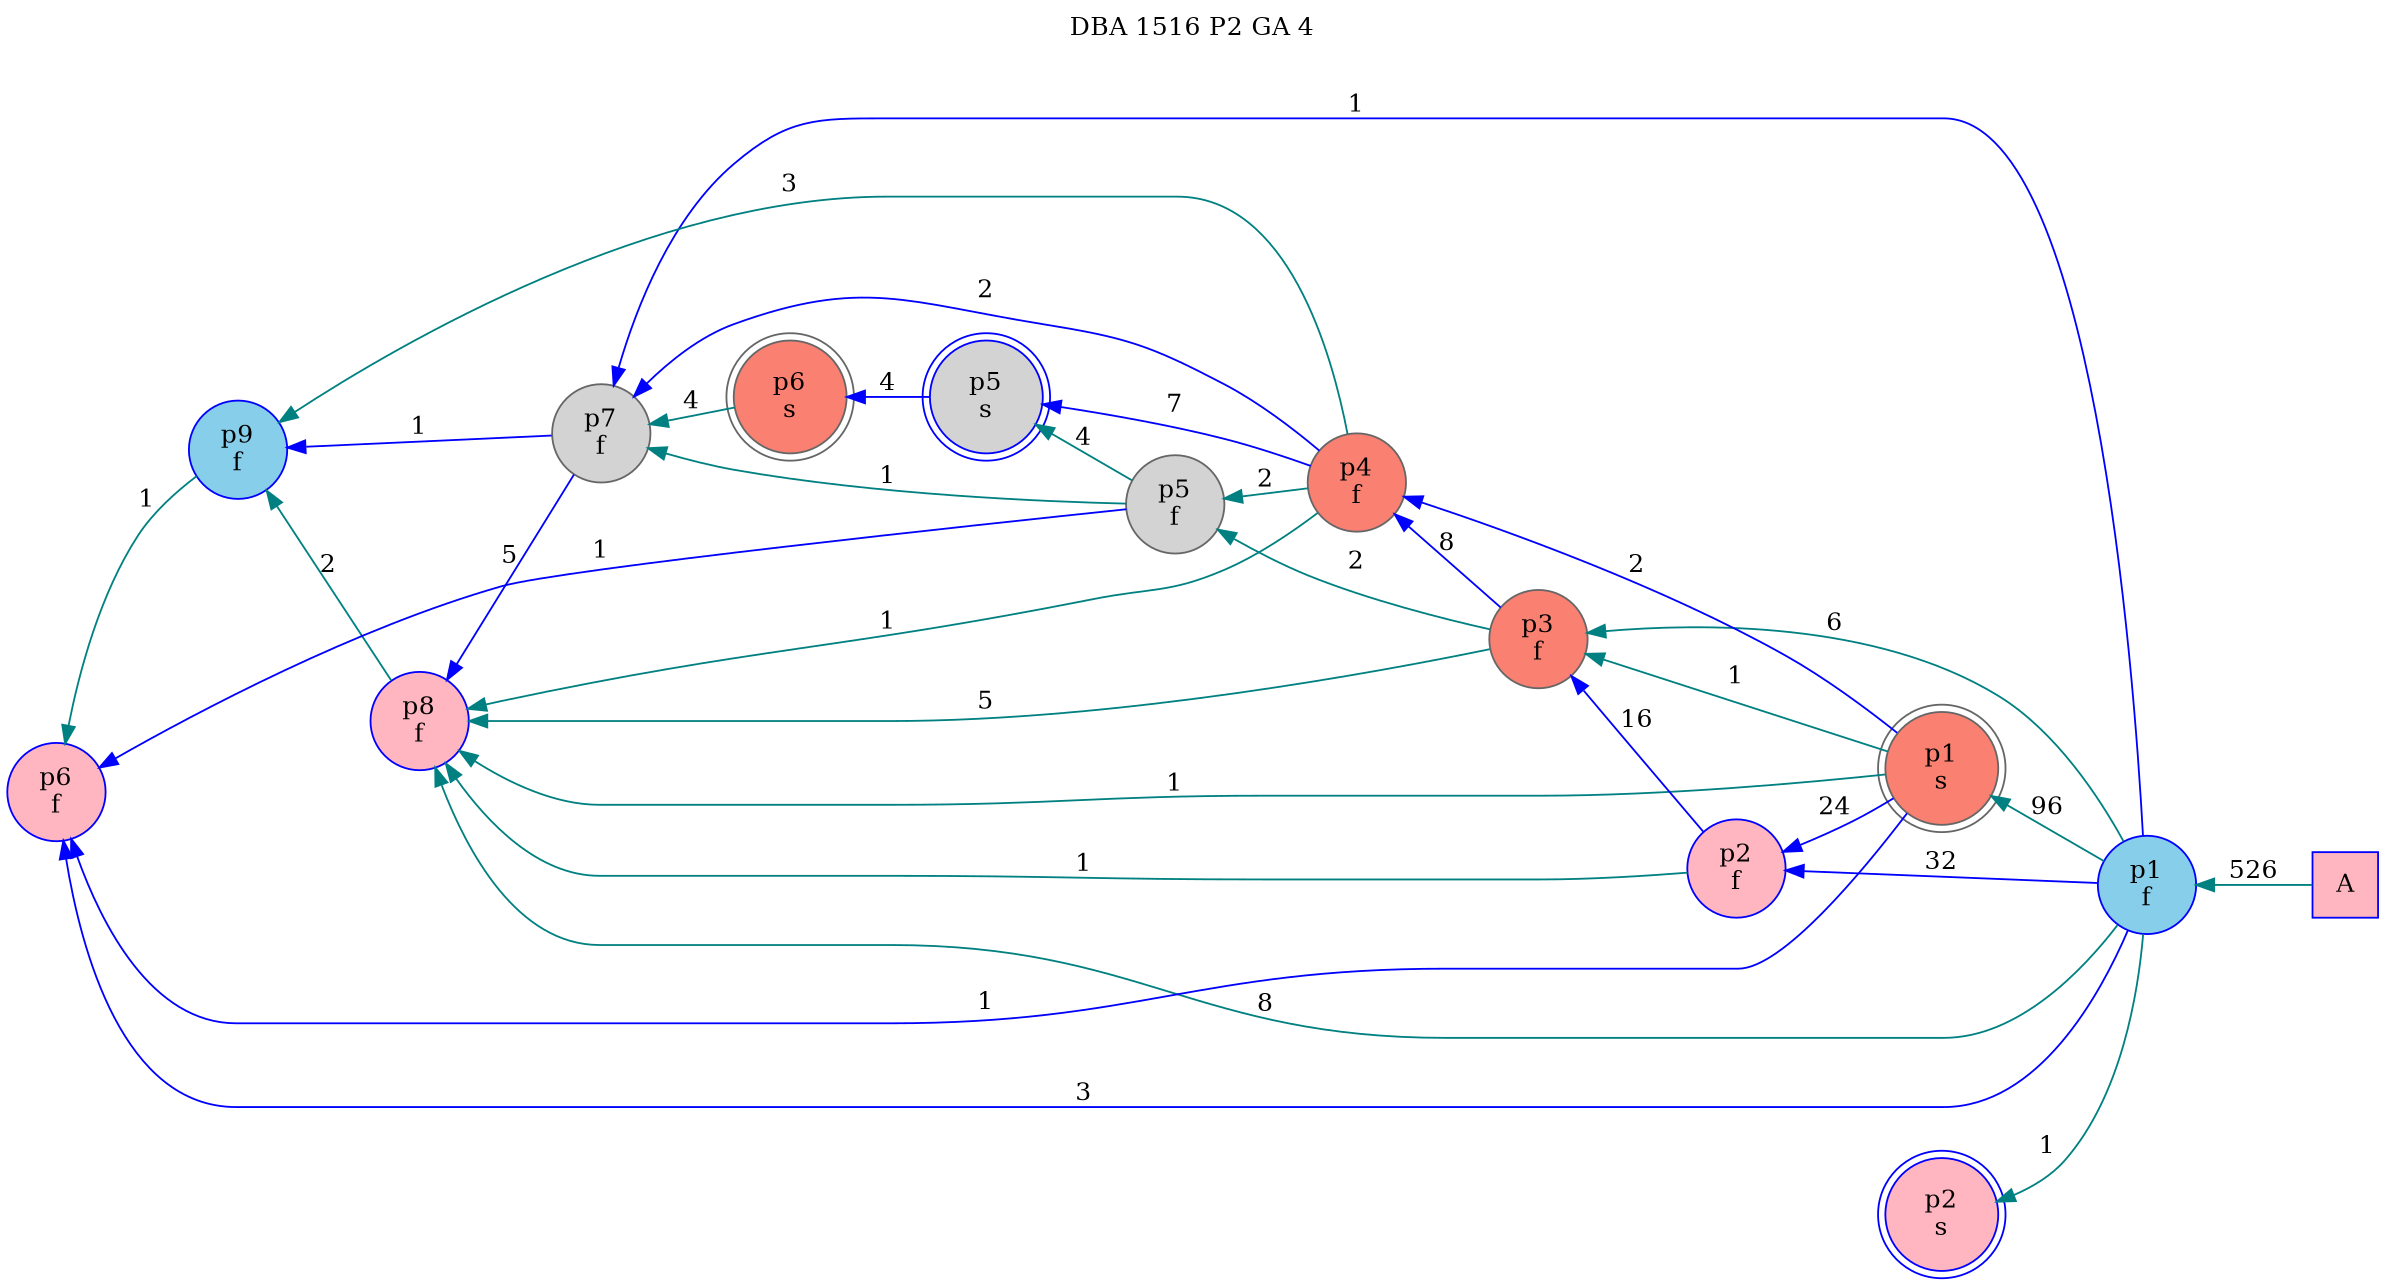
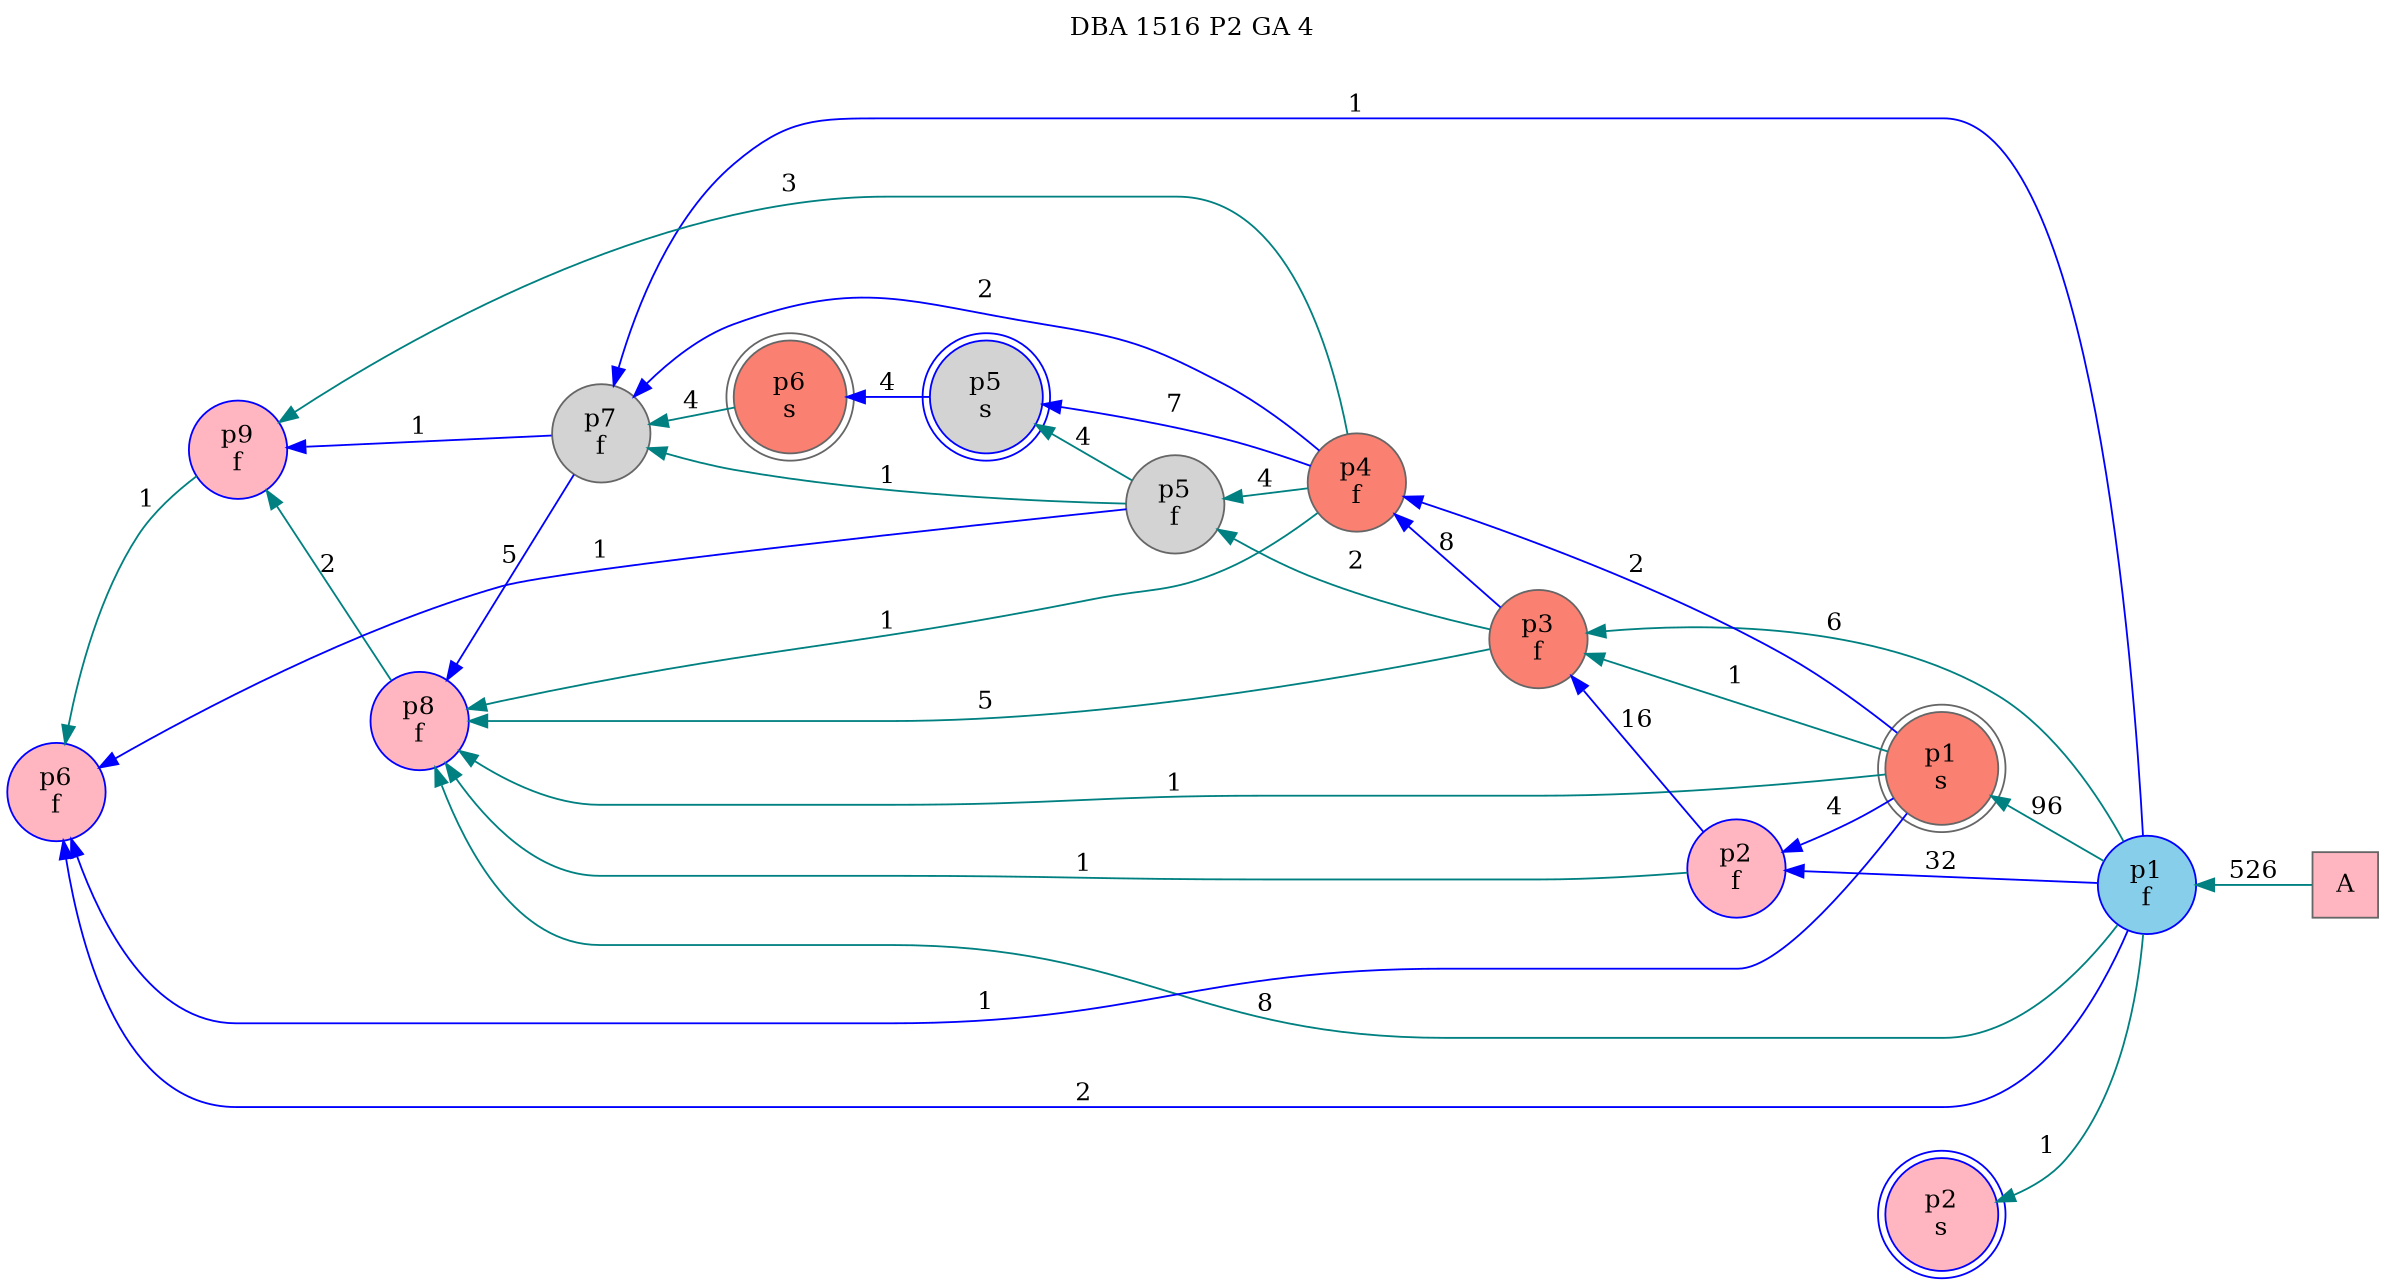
(238, 450) -> (238, 450)
(1266, 480) -> (1266, 480)
(1835, 808) -> (1835, 808)
(2345, 885) -> (2345, 885)
(1084, 1093) -> (1084, 1093)
